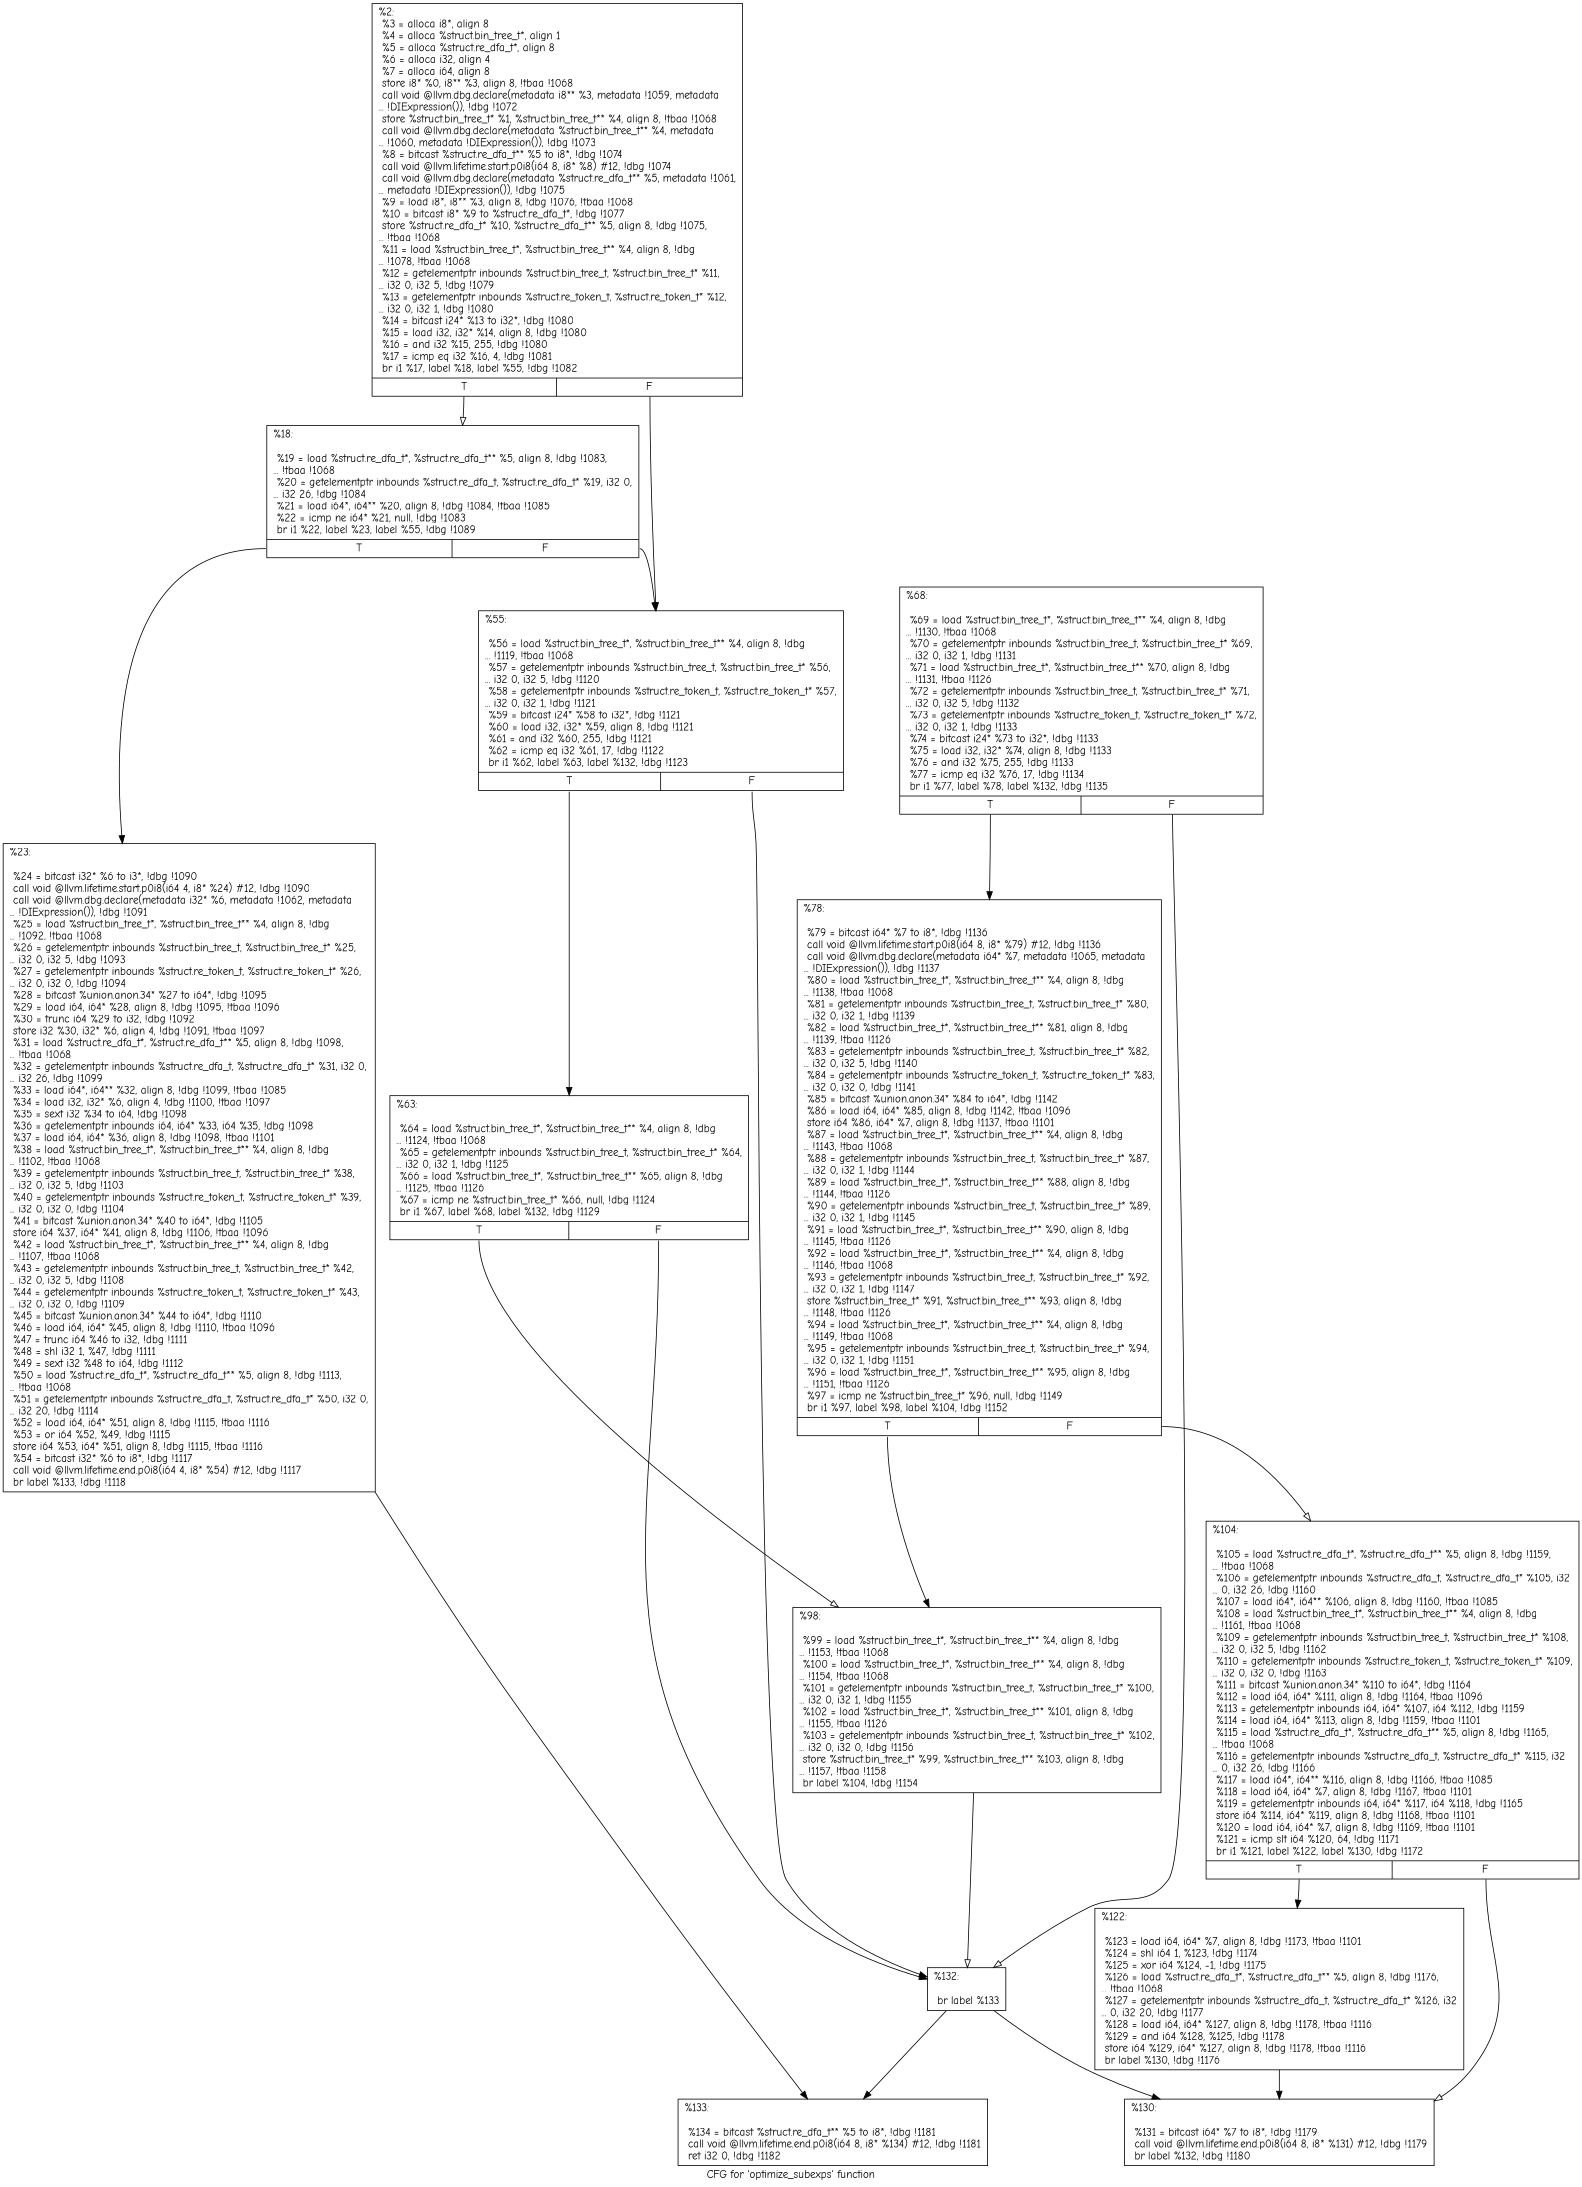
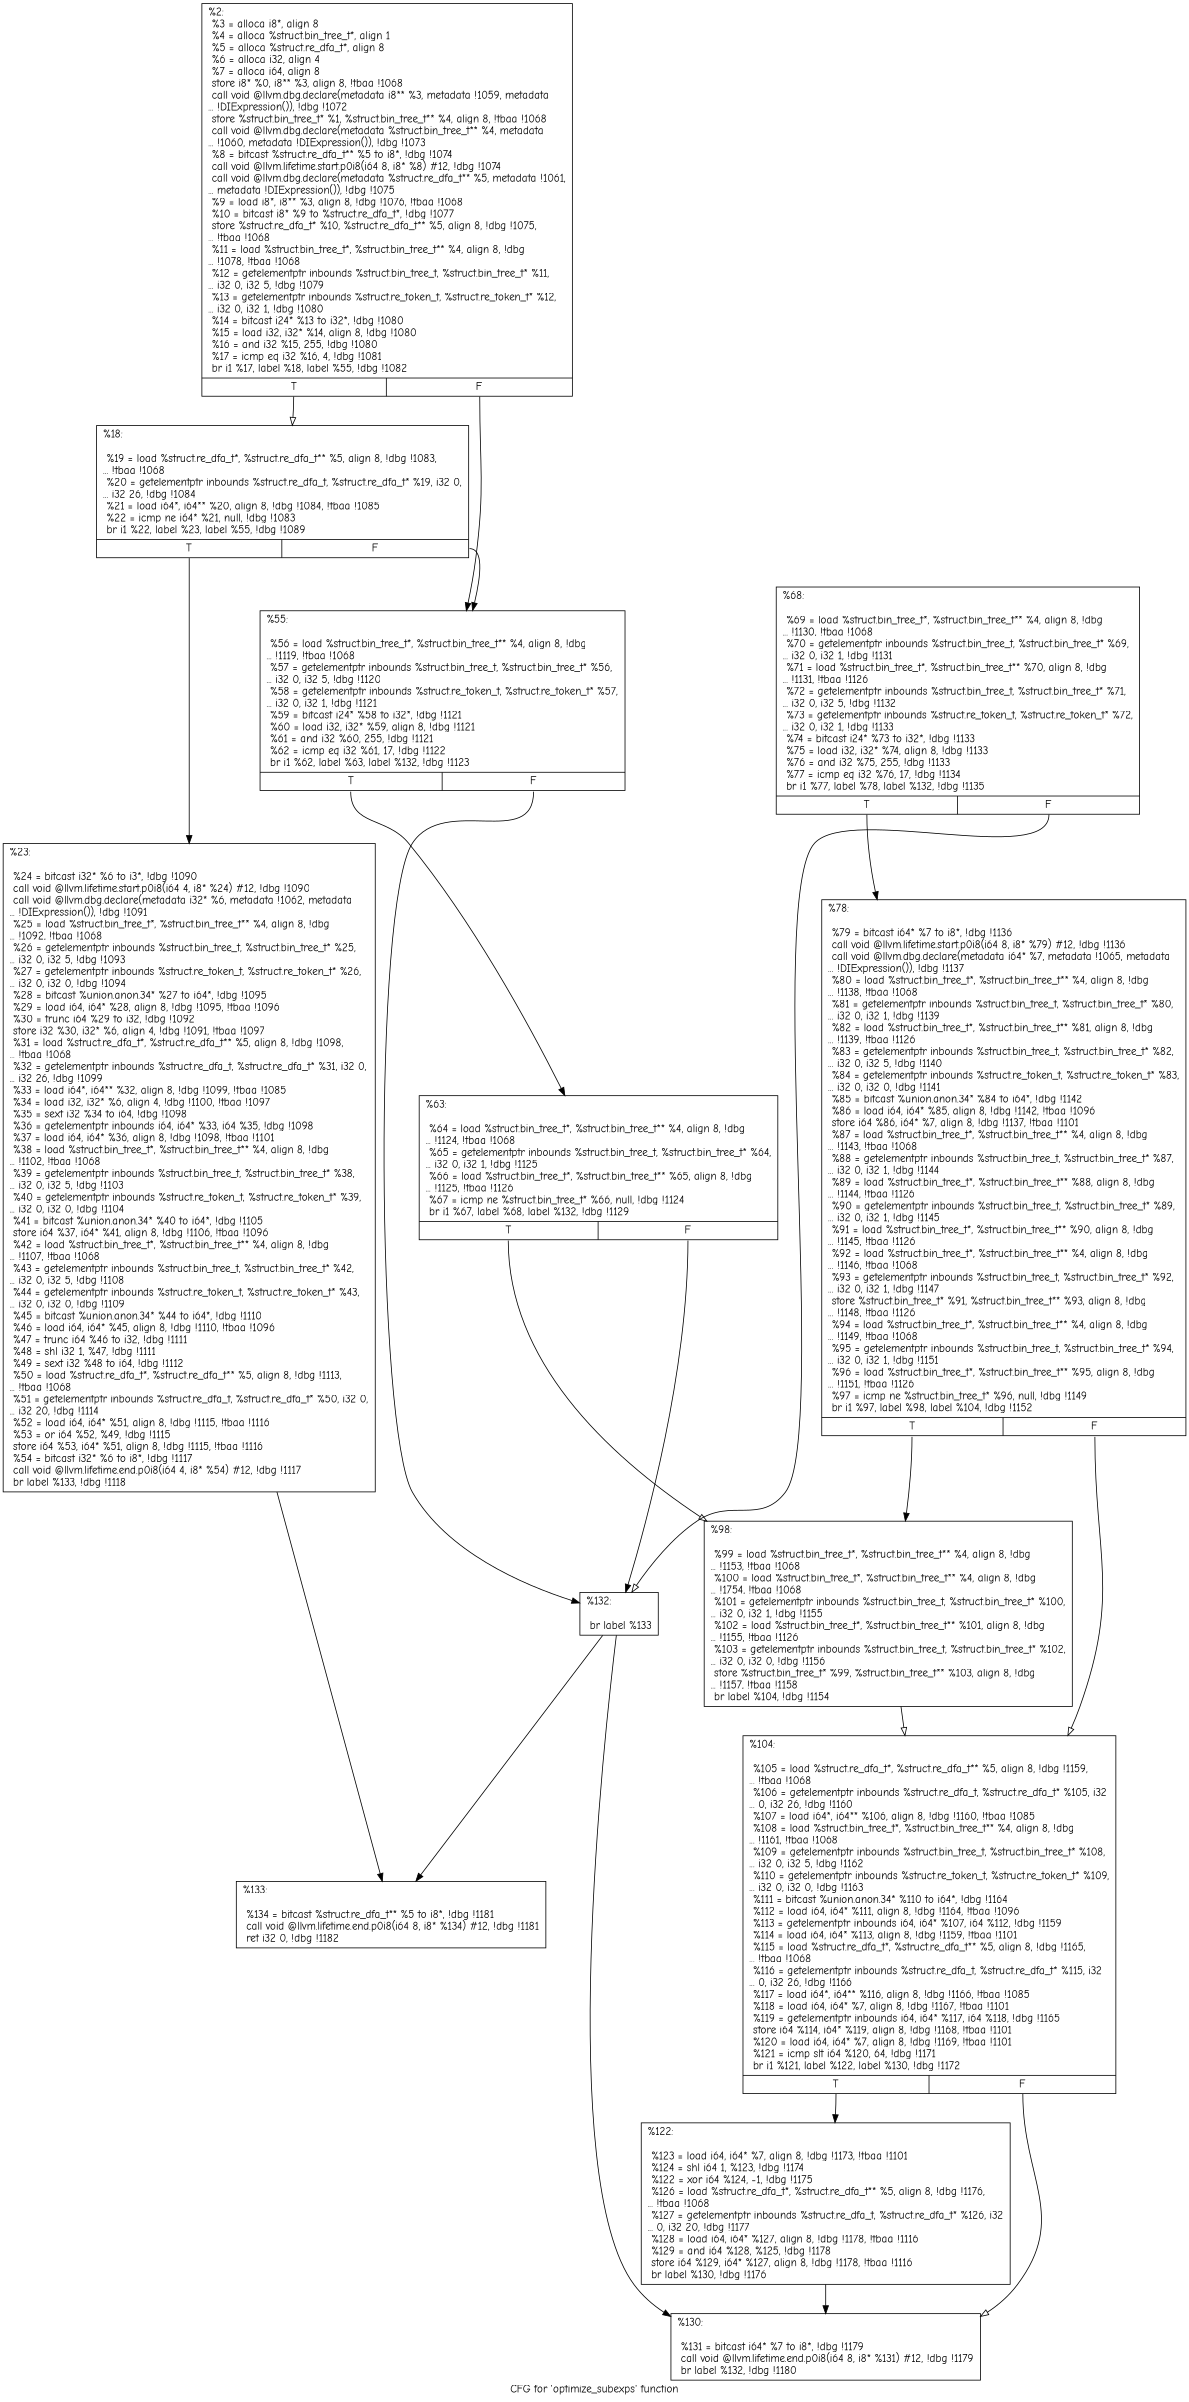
(844, 1676) -> (756, 1590)
(971, 1876) -> (902, 1717)
(1184, 1965) -> (730, 2180)
